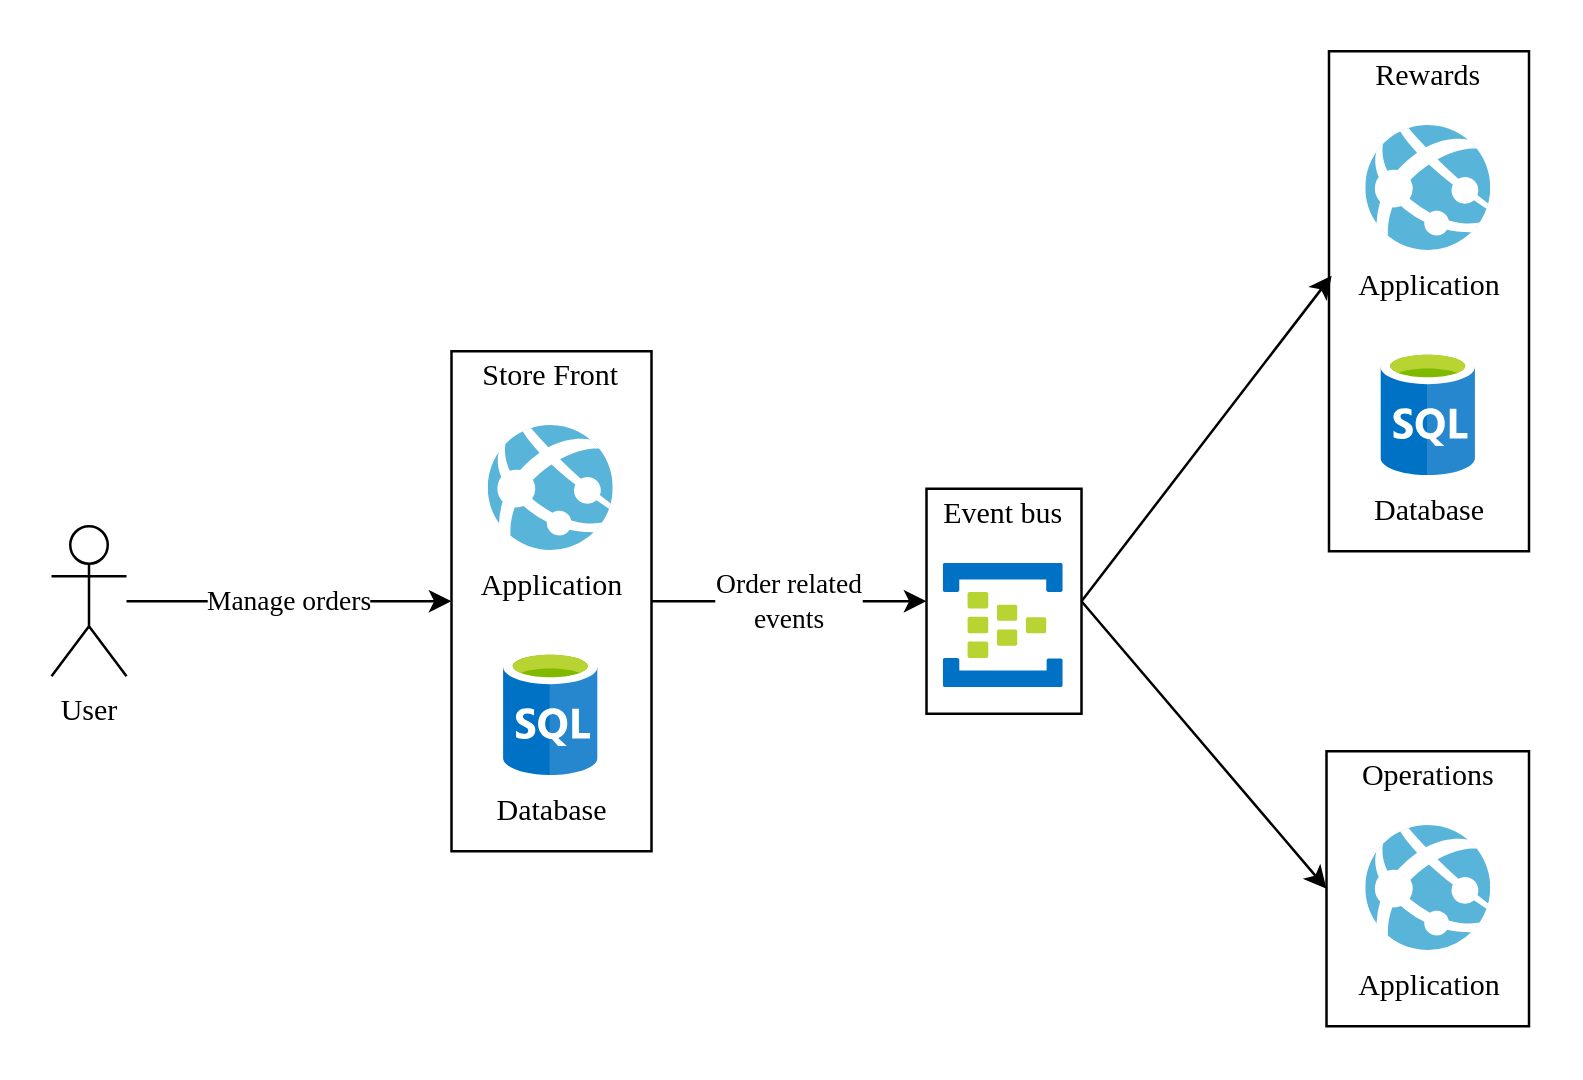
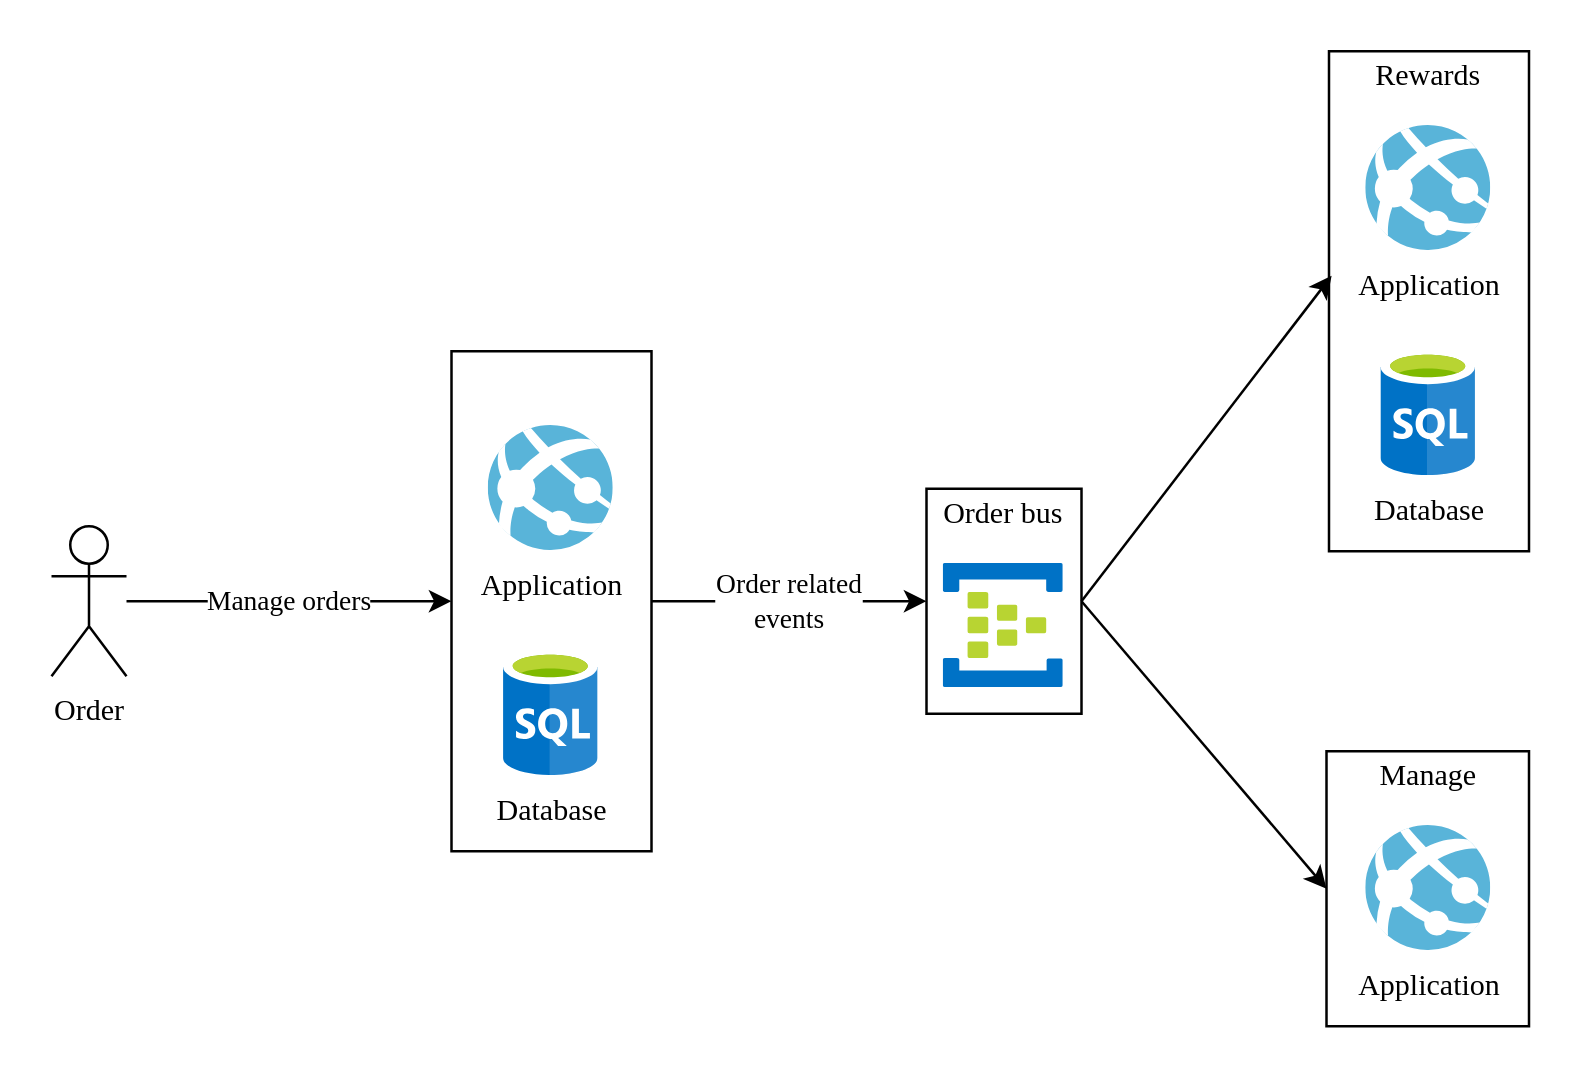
(551, 376) -> none
(1004, 514) -> (1004, 514)
(90, 712) -> (90, 712)
(1429, 776) -> (1429, 776)
